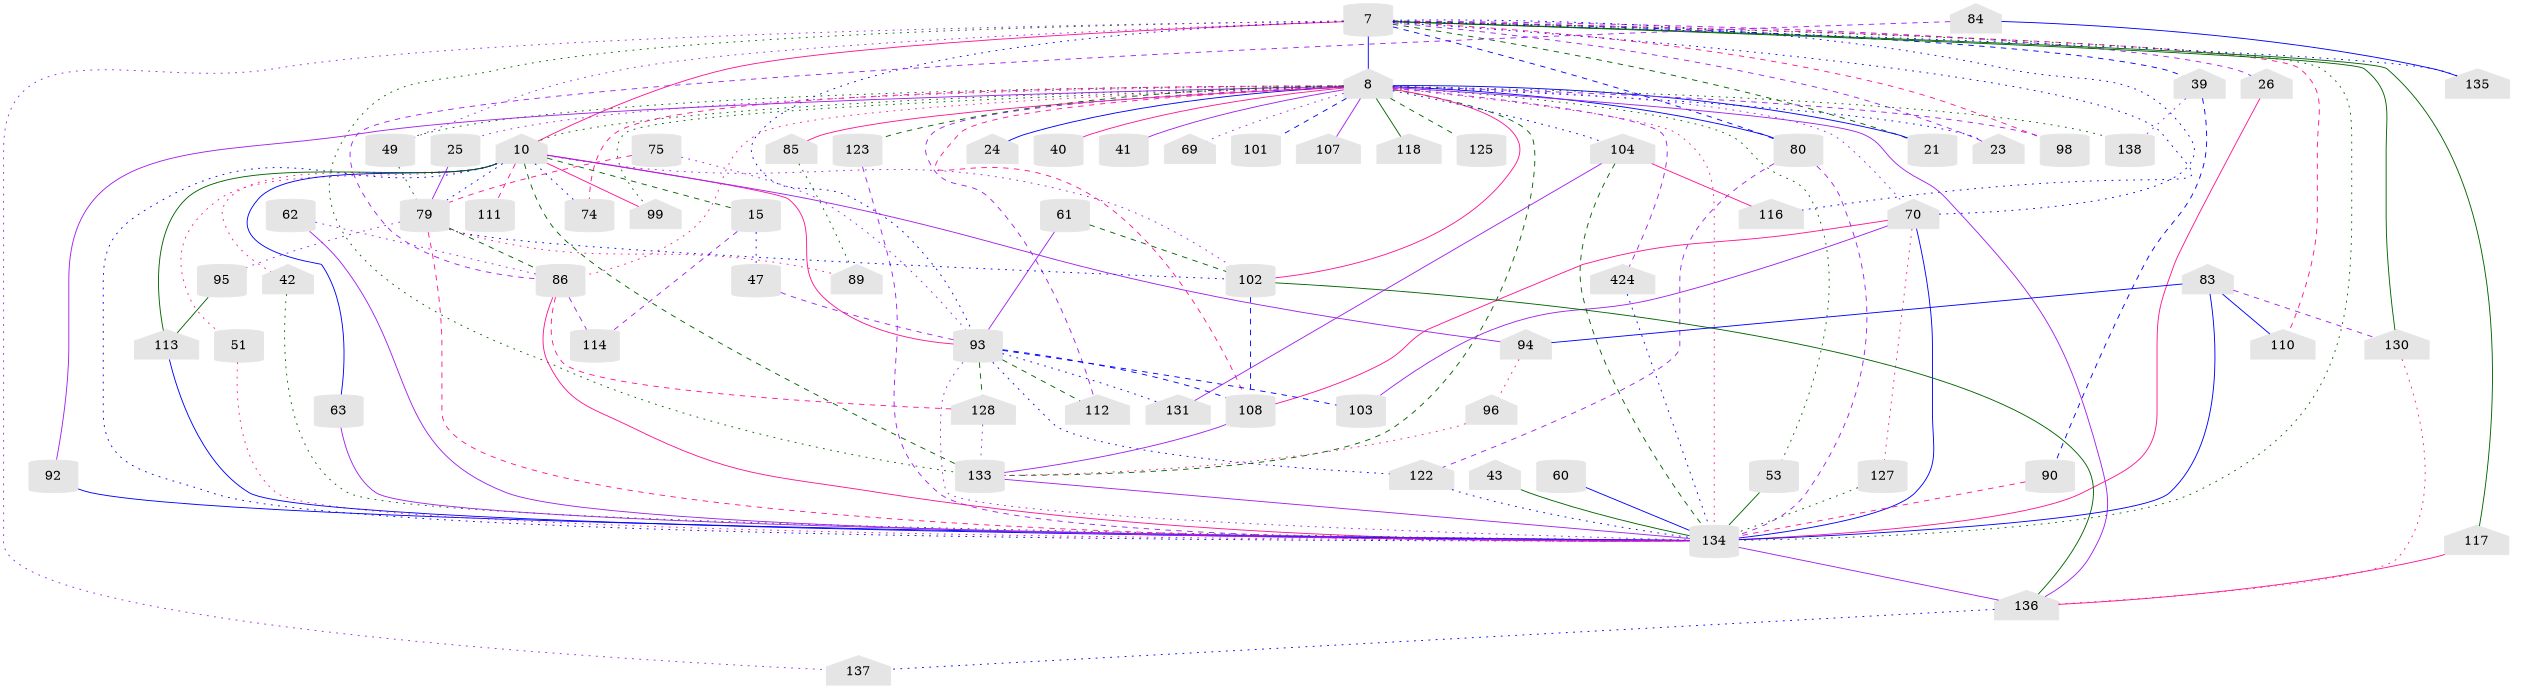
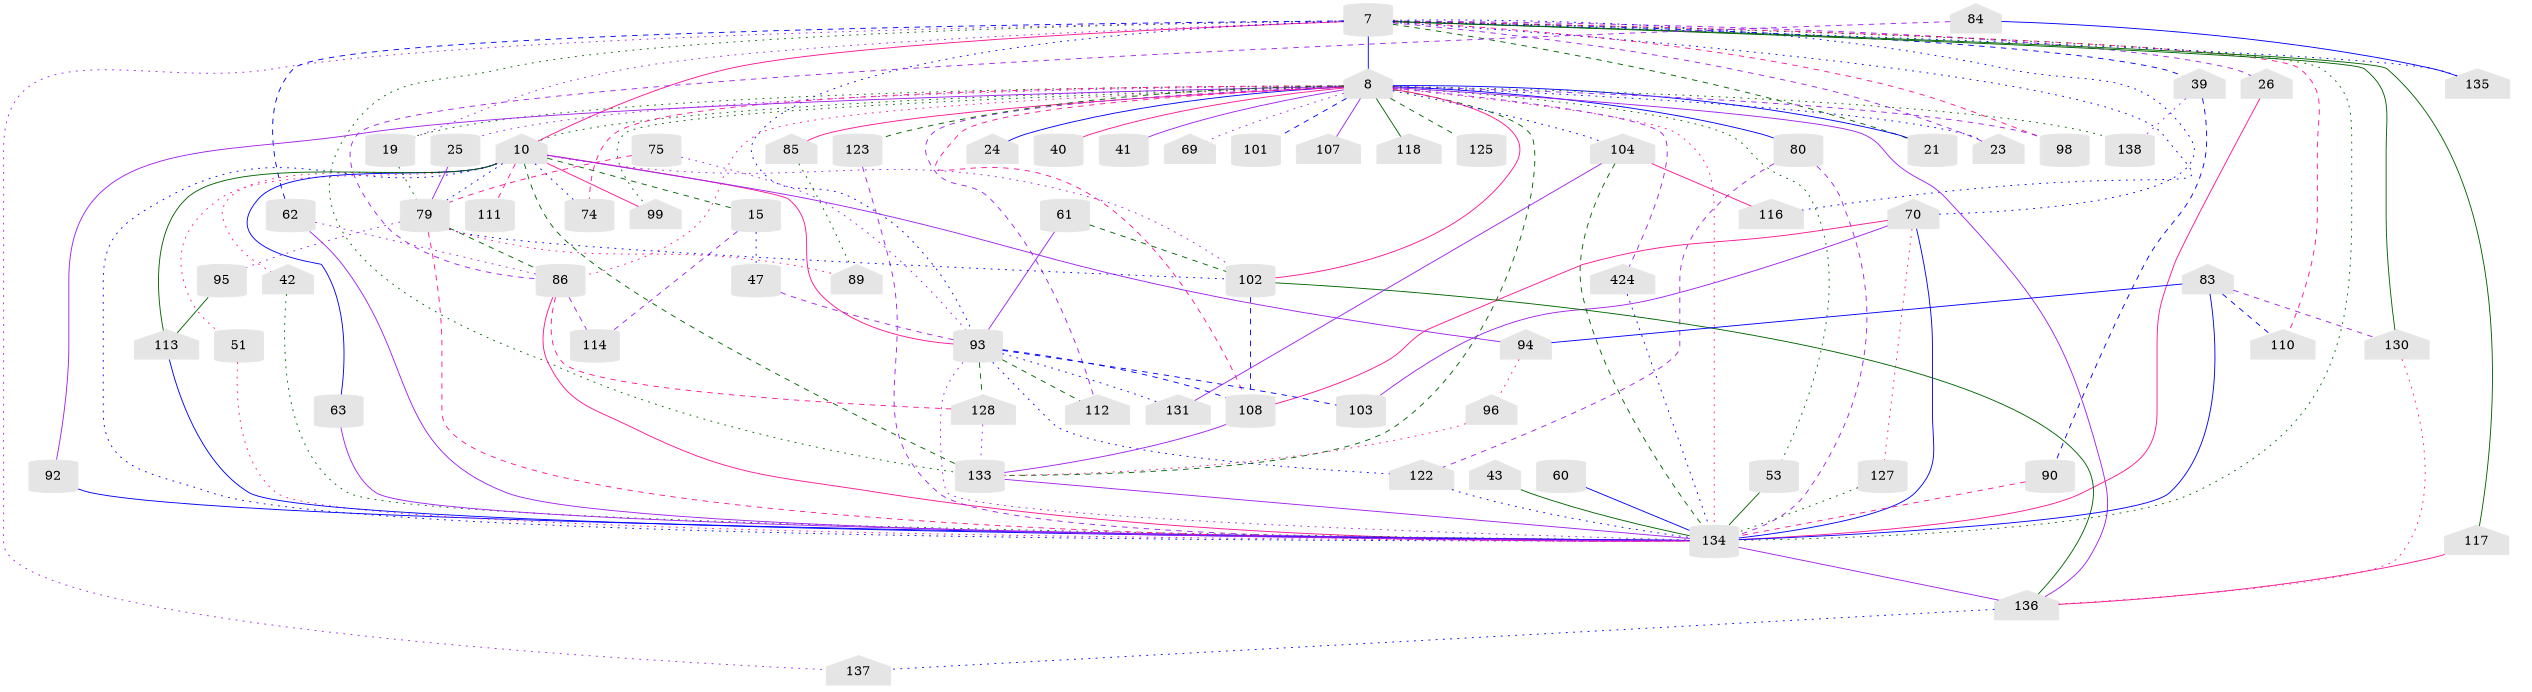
(1585, 78) -> (452, 45)
(1664, 102) -> none
(390, 150) -> (390, 150)
(2246, 314) -> (2246, 314)
